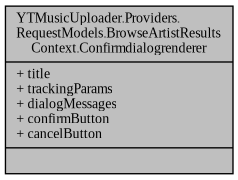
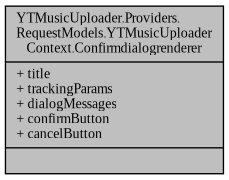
(119, 33) -> (114, 33)
